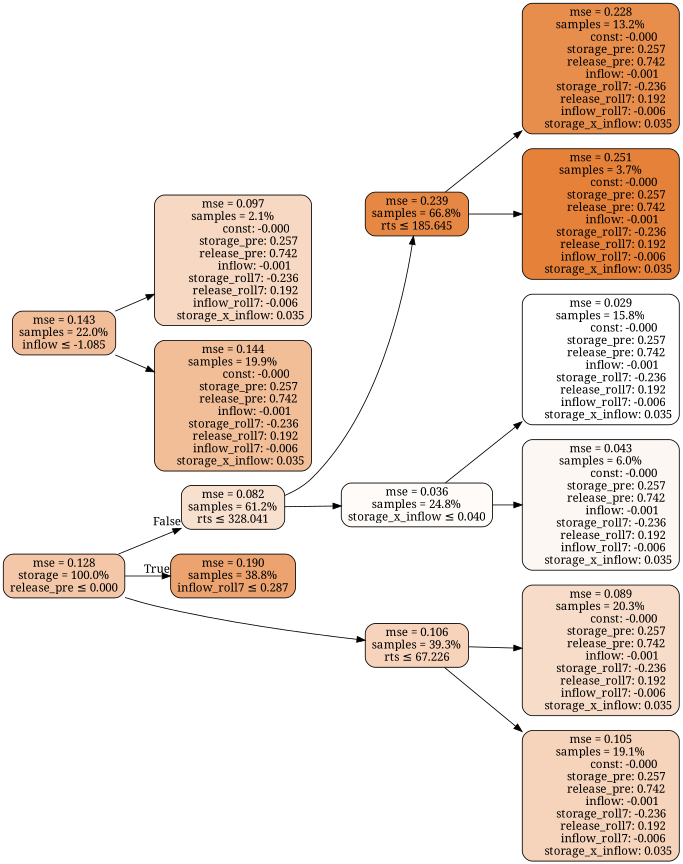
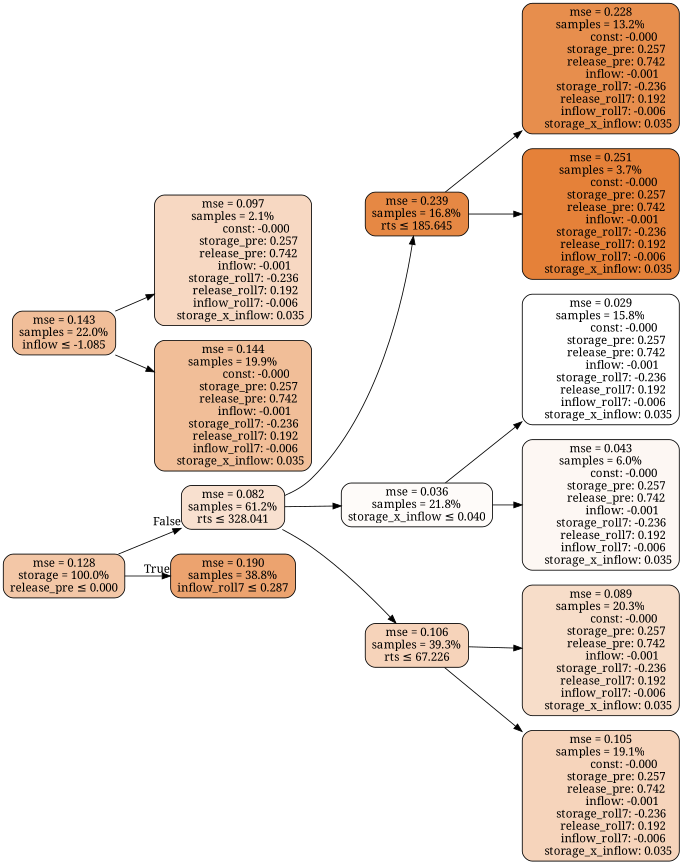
(417, 214) -> (417, 214)
(417, 505) -> (417, 505)
(240, 623) -> (340, 569)
